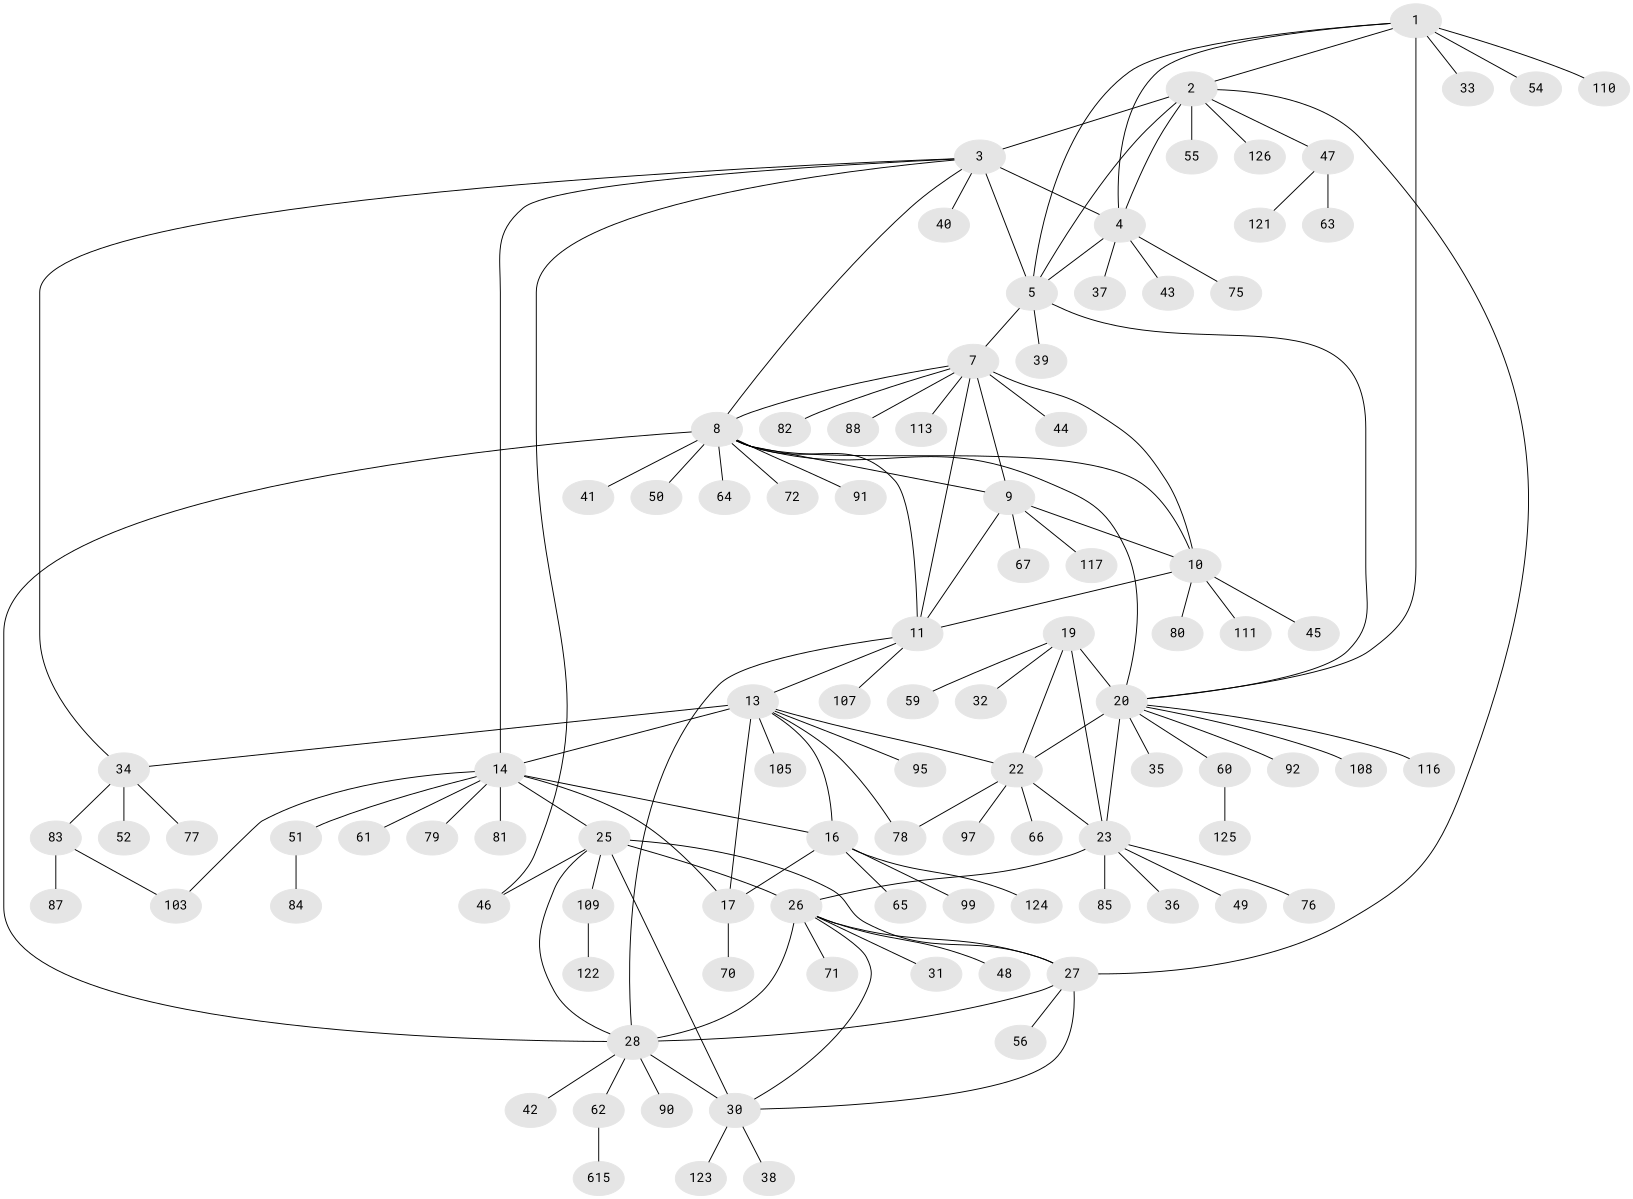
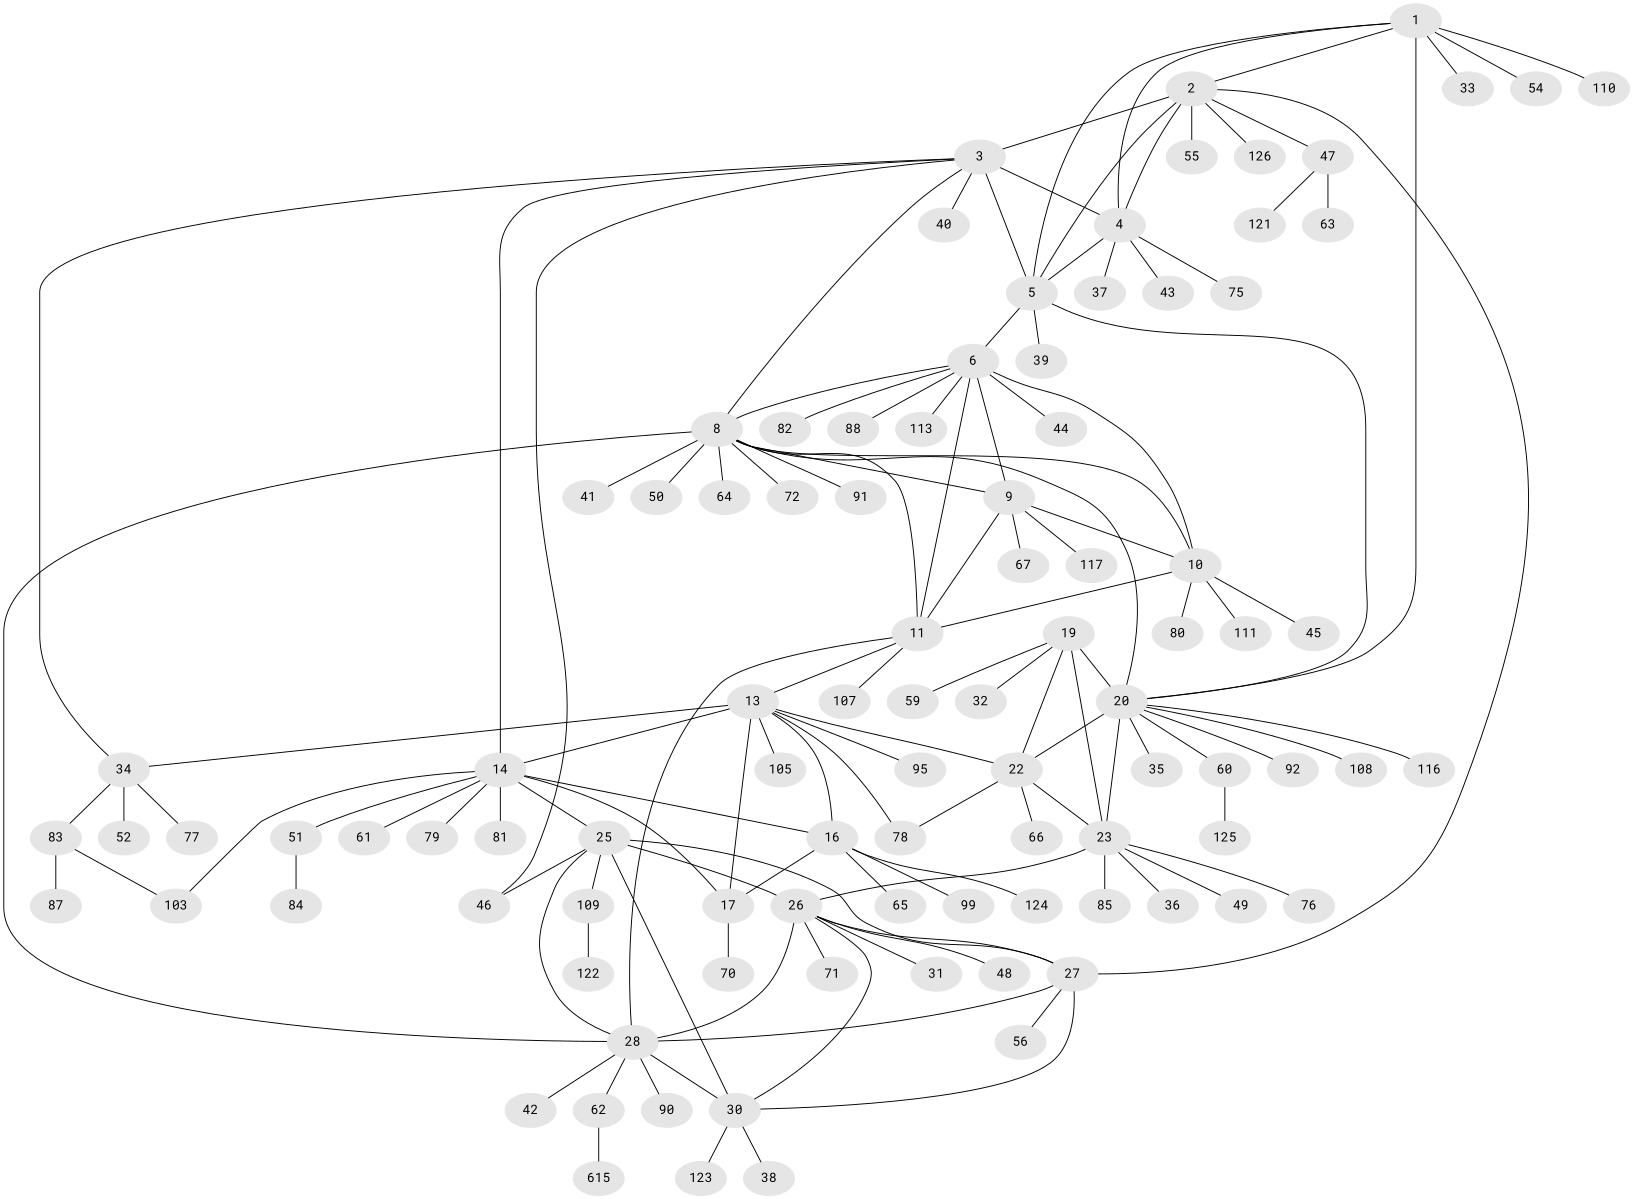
(973, 361) -> (973, 361)
(969, 838) -> none
